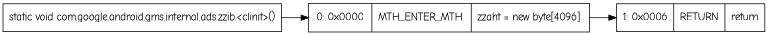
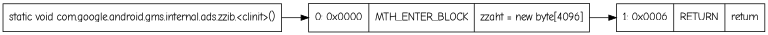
(420, 17) -> (422, 17)
